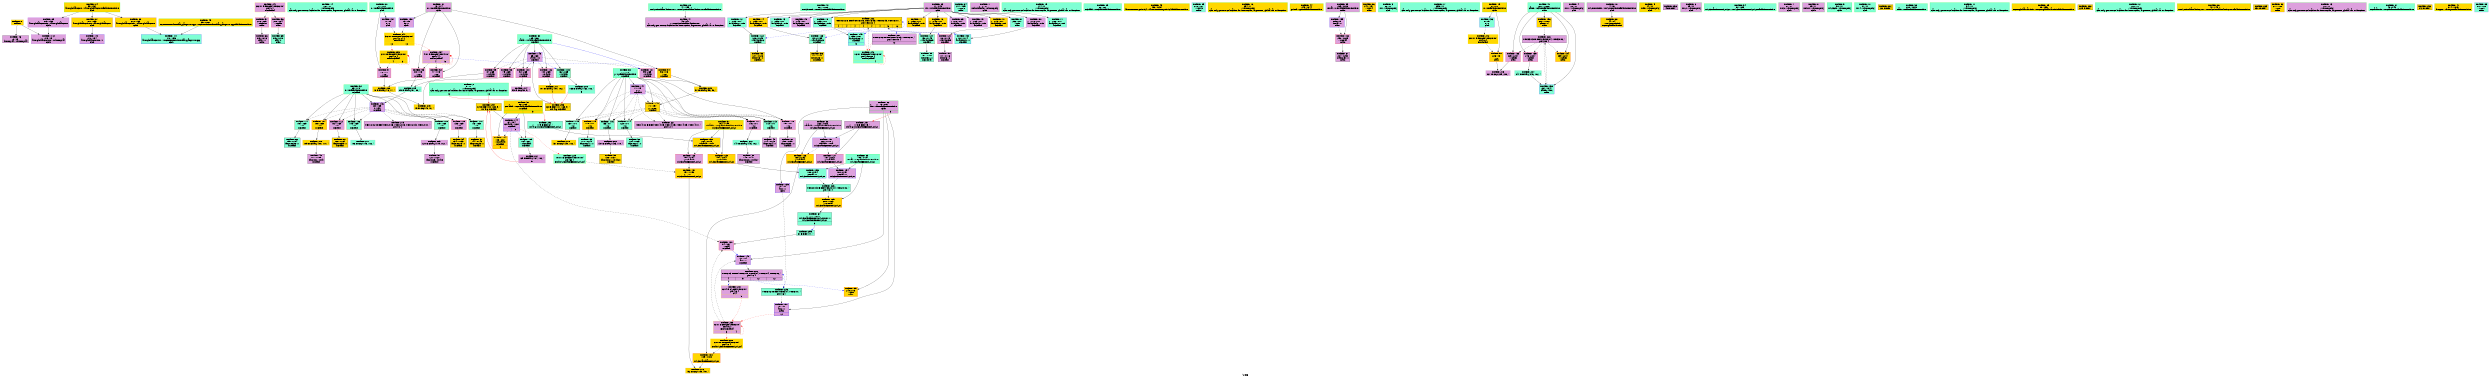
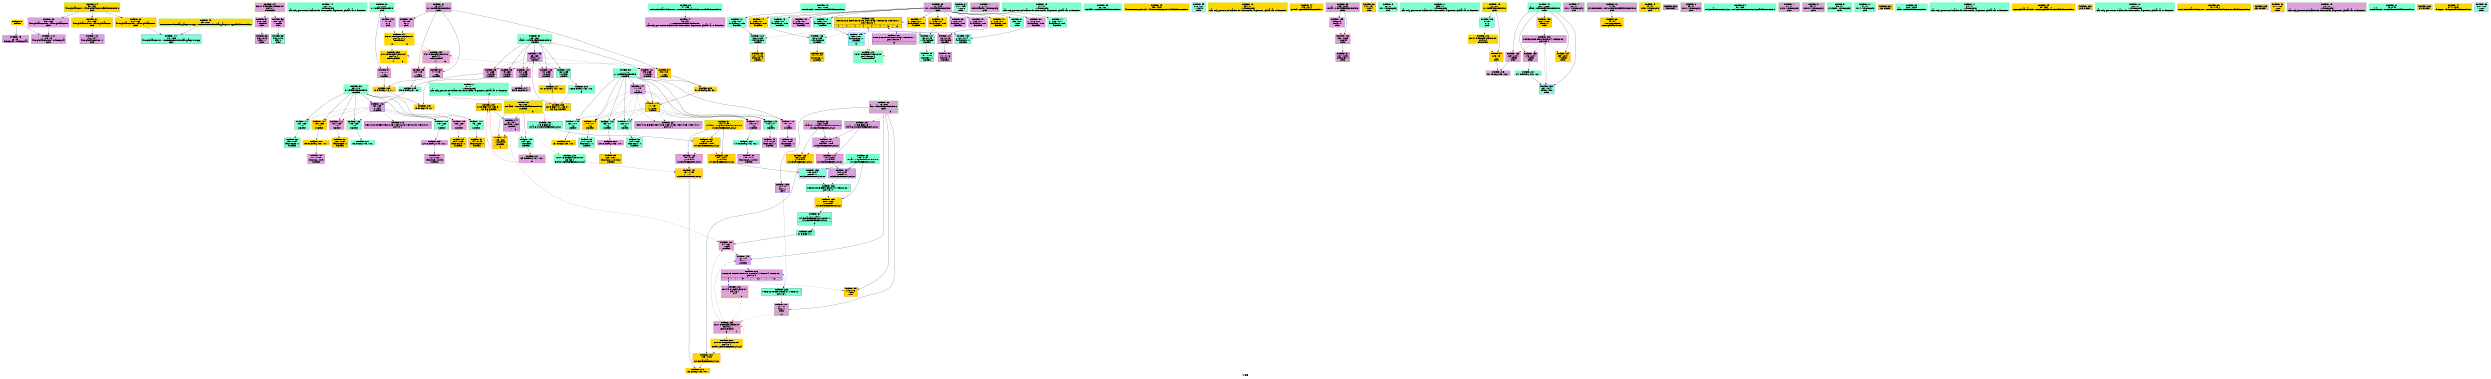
(596, 54) -> (596, 54)
(927, 60) -> (927, 60)
(734, 252) -> (734, 252)
(782, 310) -> (782, 310)
